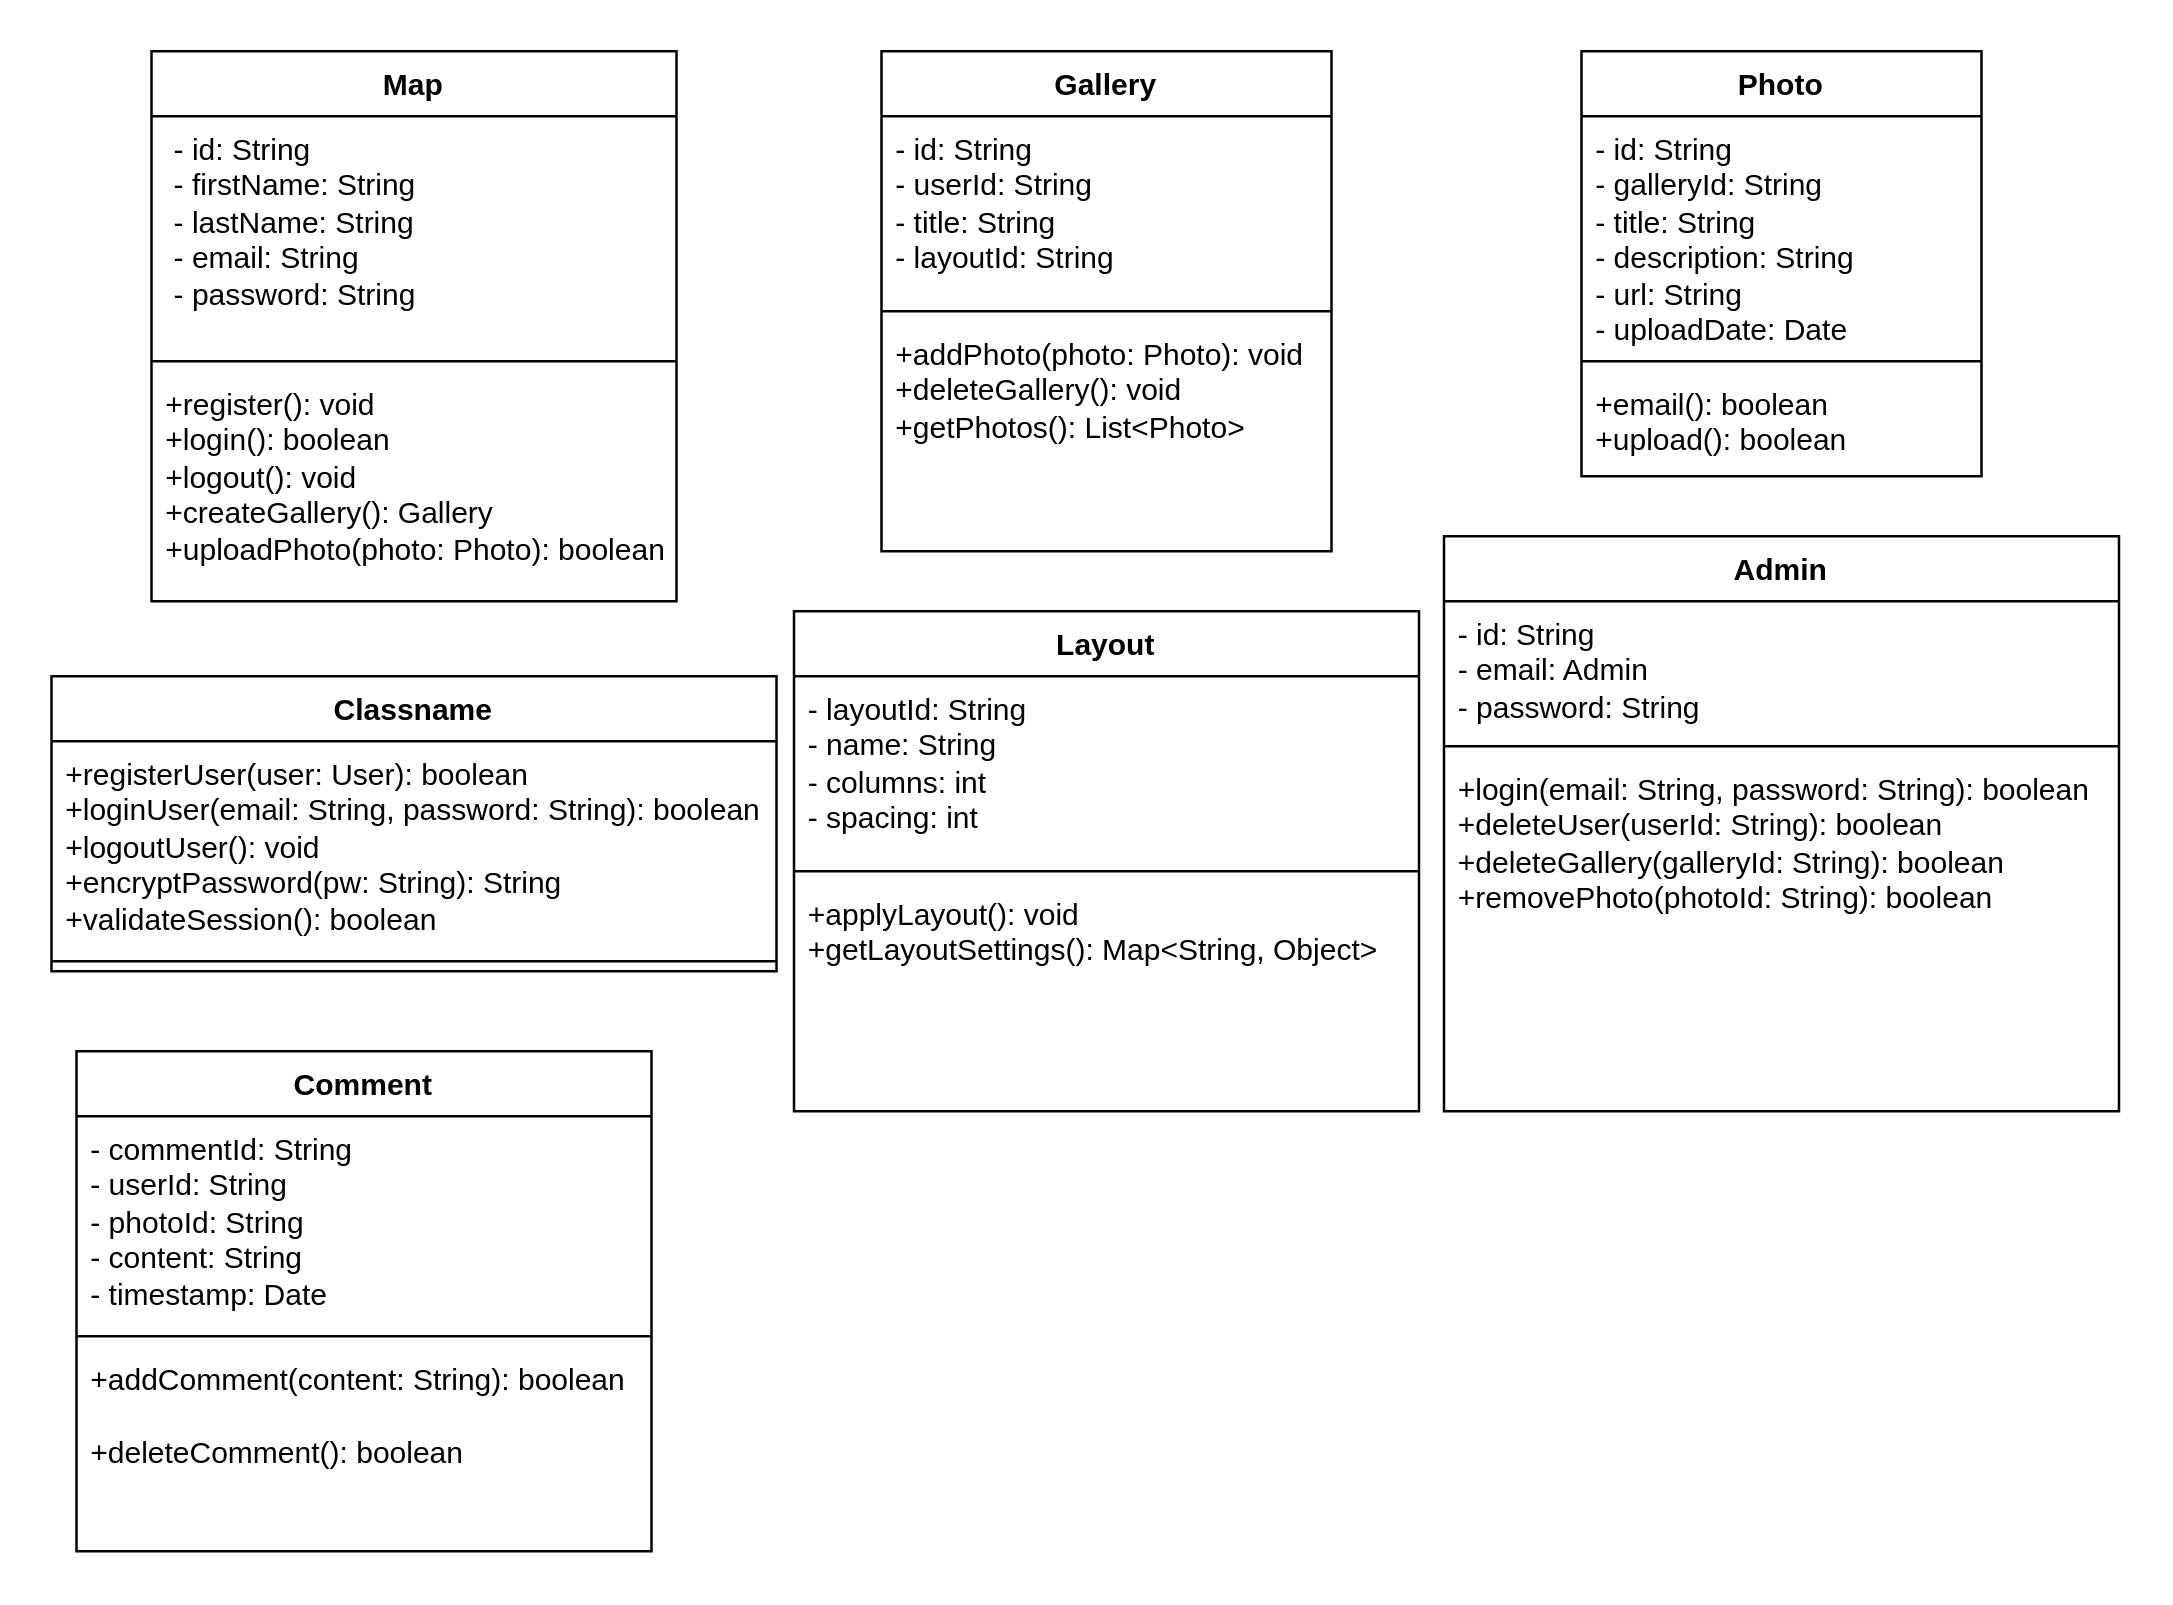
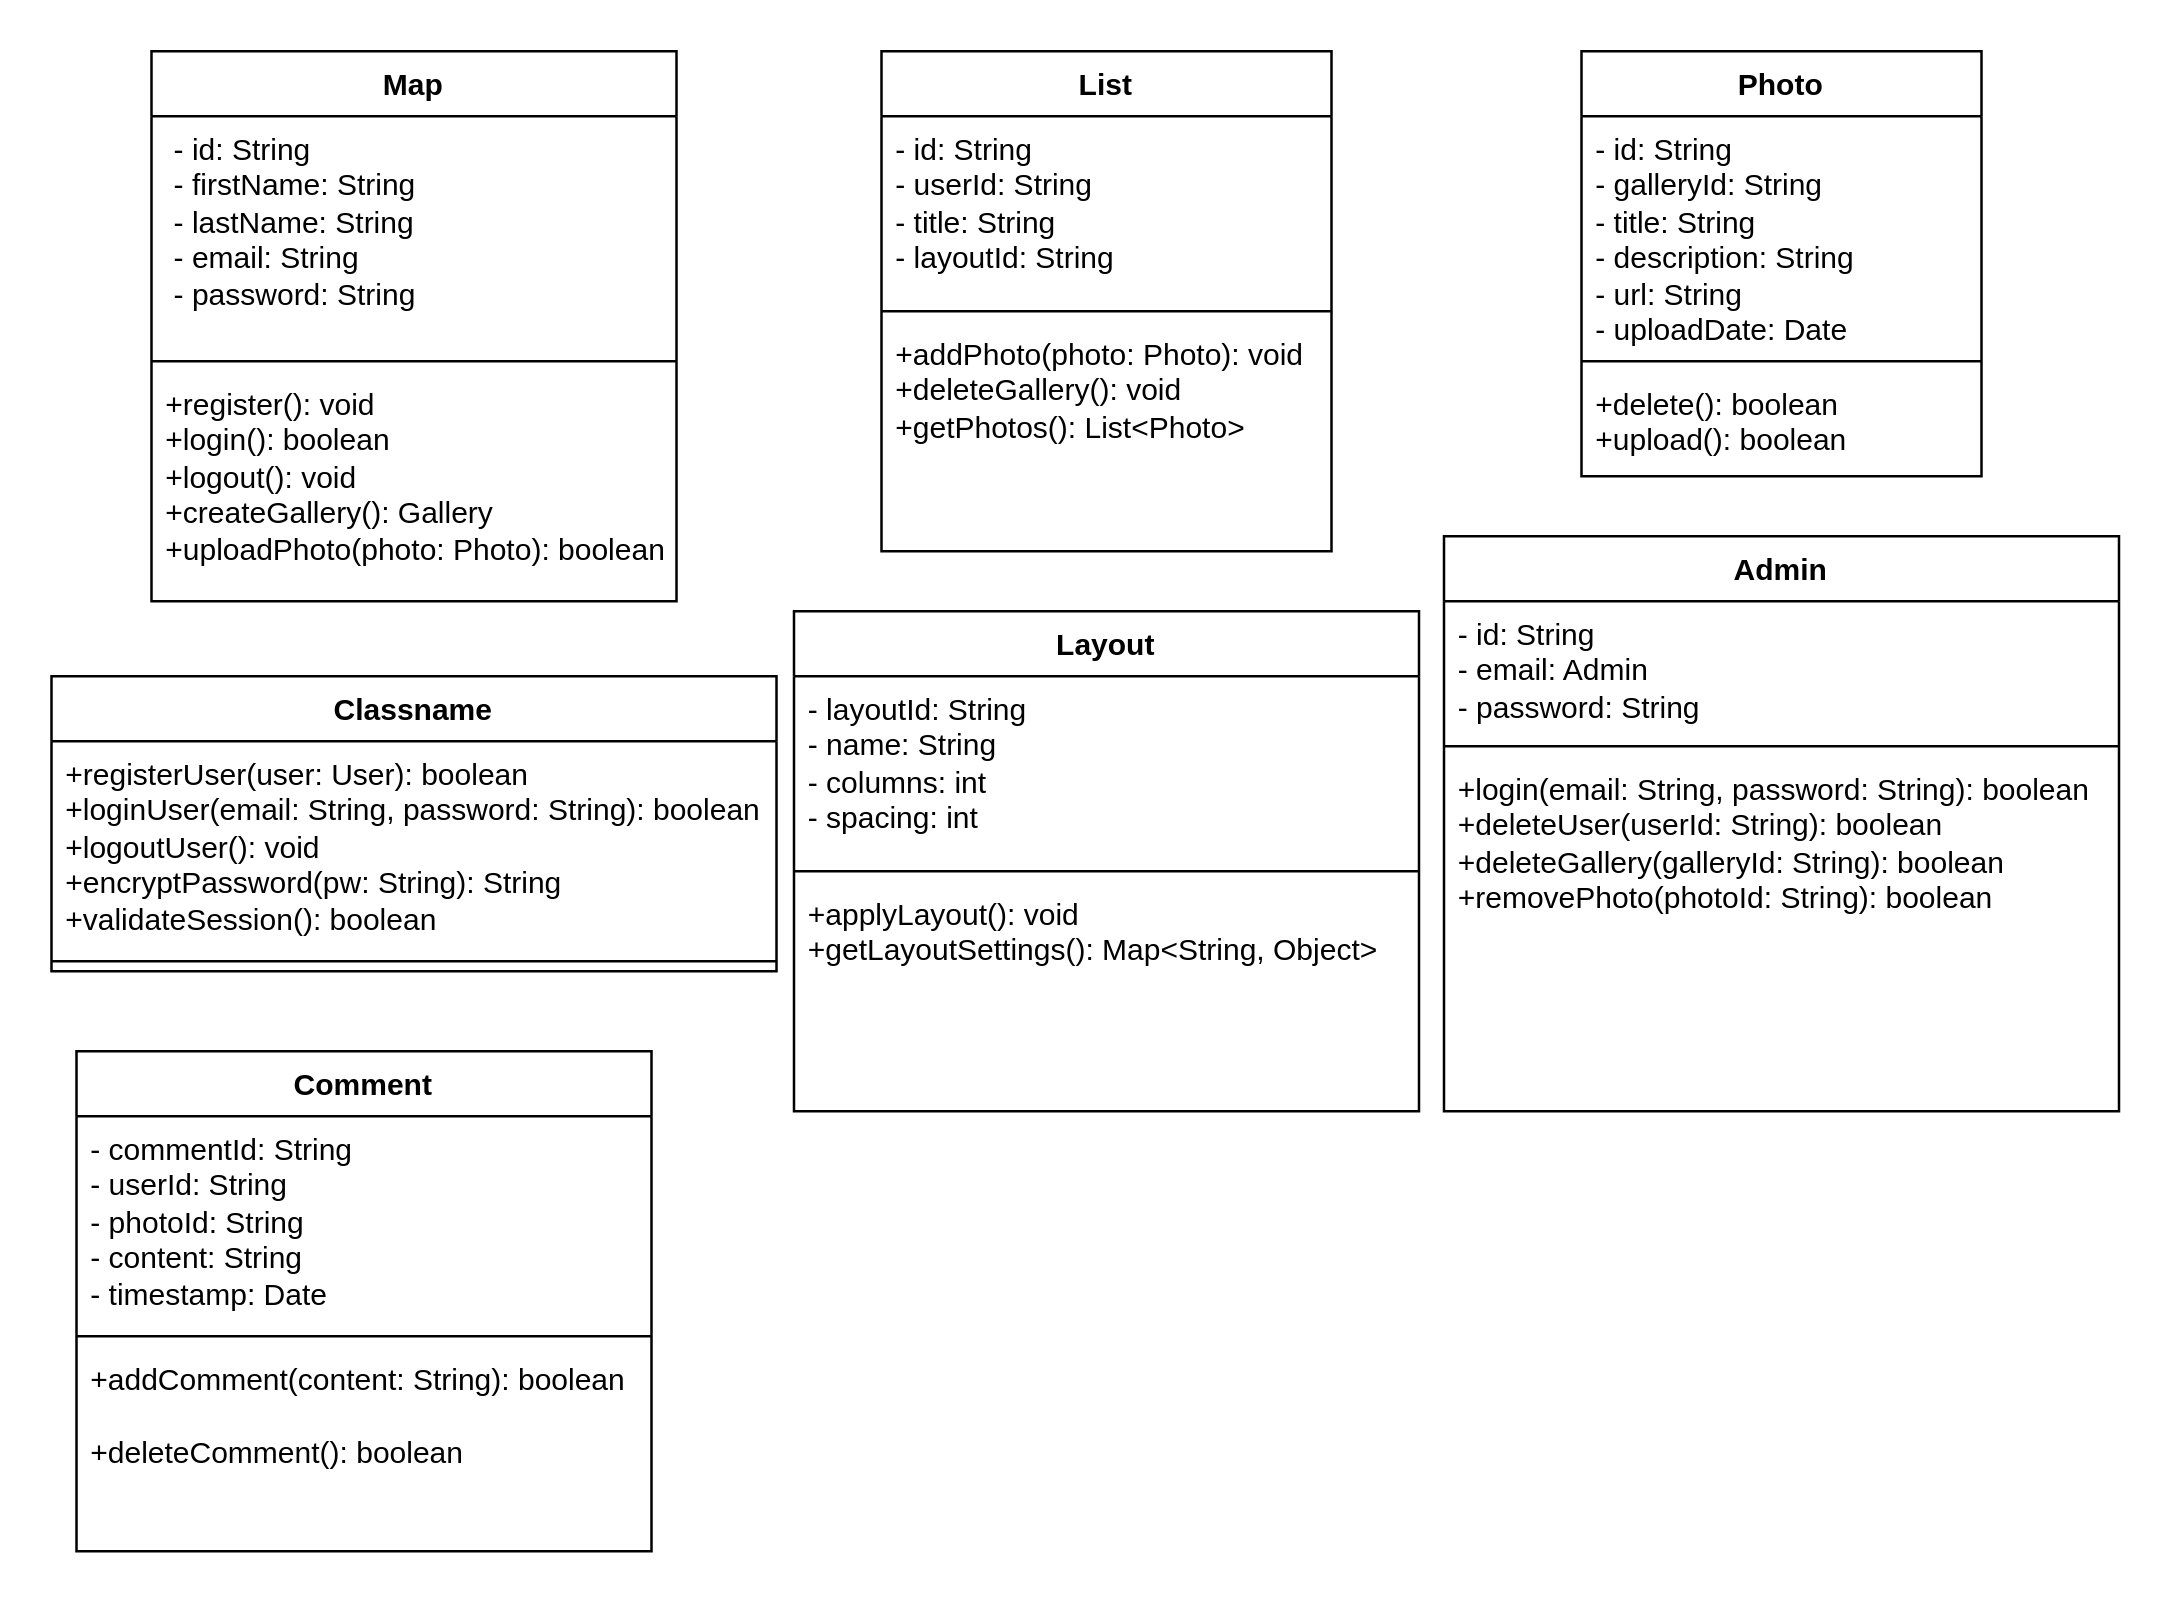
(1106, 87) -> (1106, 87)
(1732, 425) -> (1732, 425)
